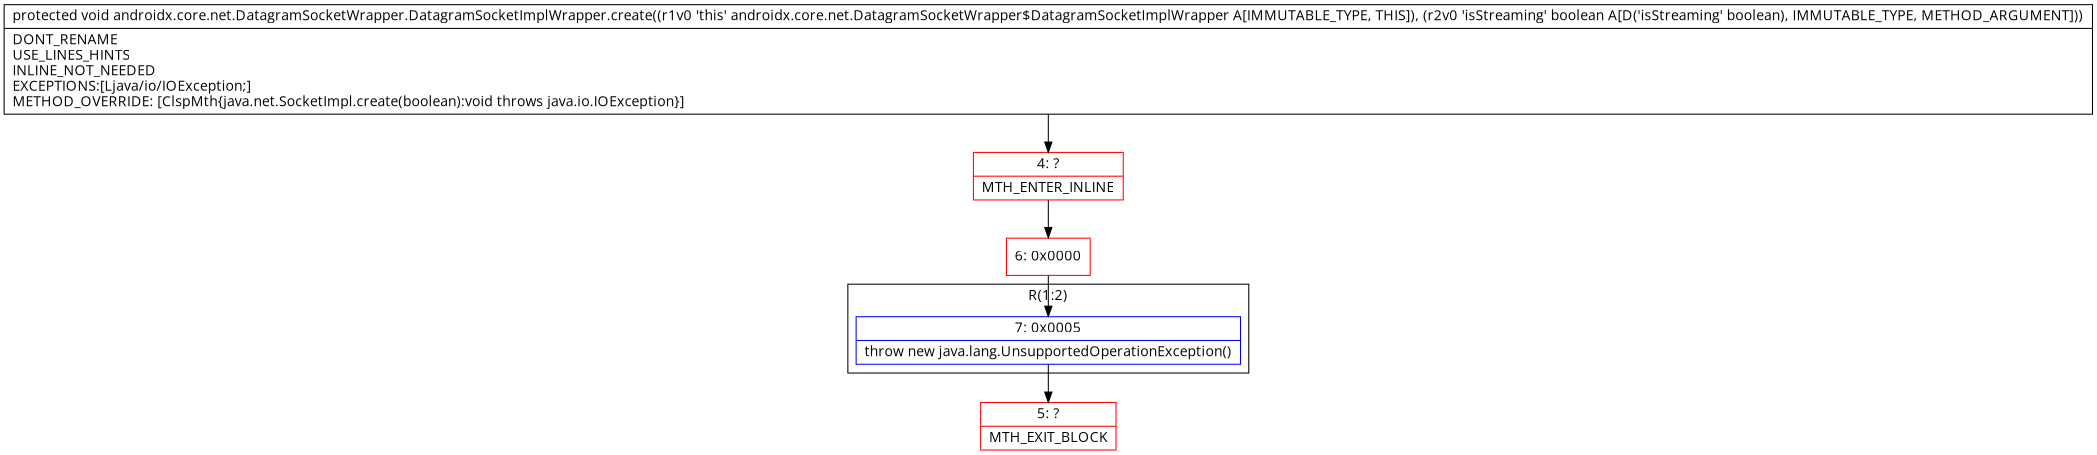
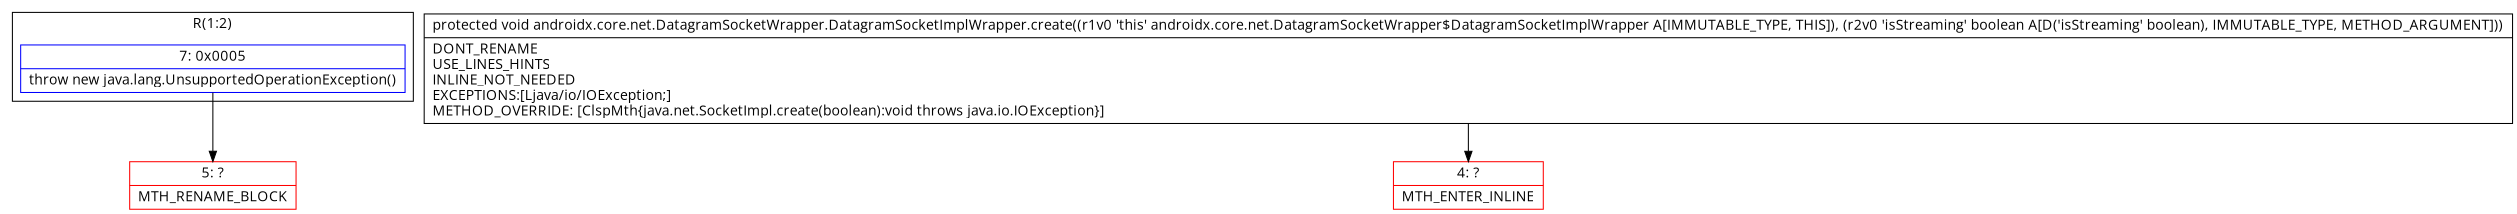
(1048, 257) -> none
(1048, 438) -> (213, 197)
